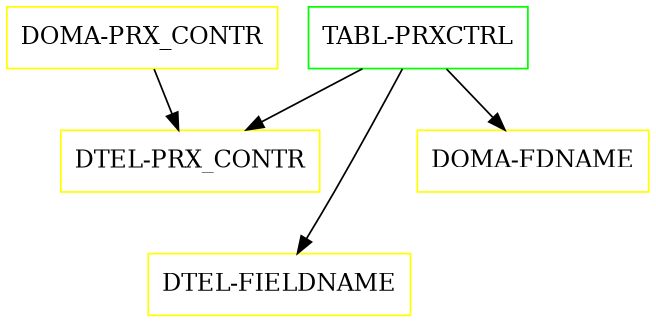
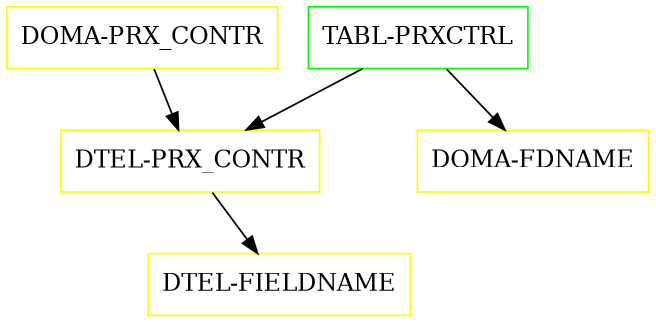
(355, 154) -> (230, 216)
